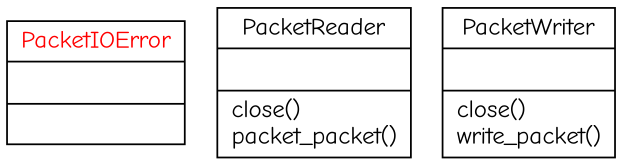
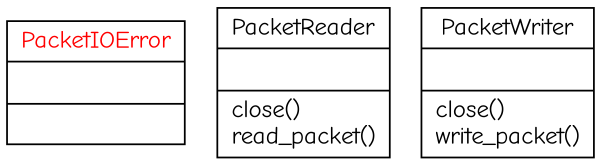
(314, 136) -> (304, 136)
